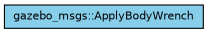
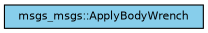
(104, 17) -> (104, 17)
